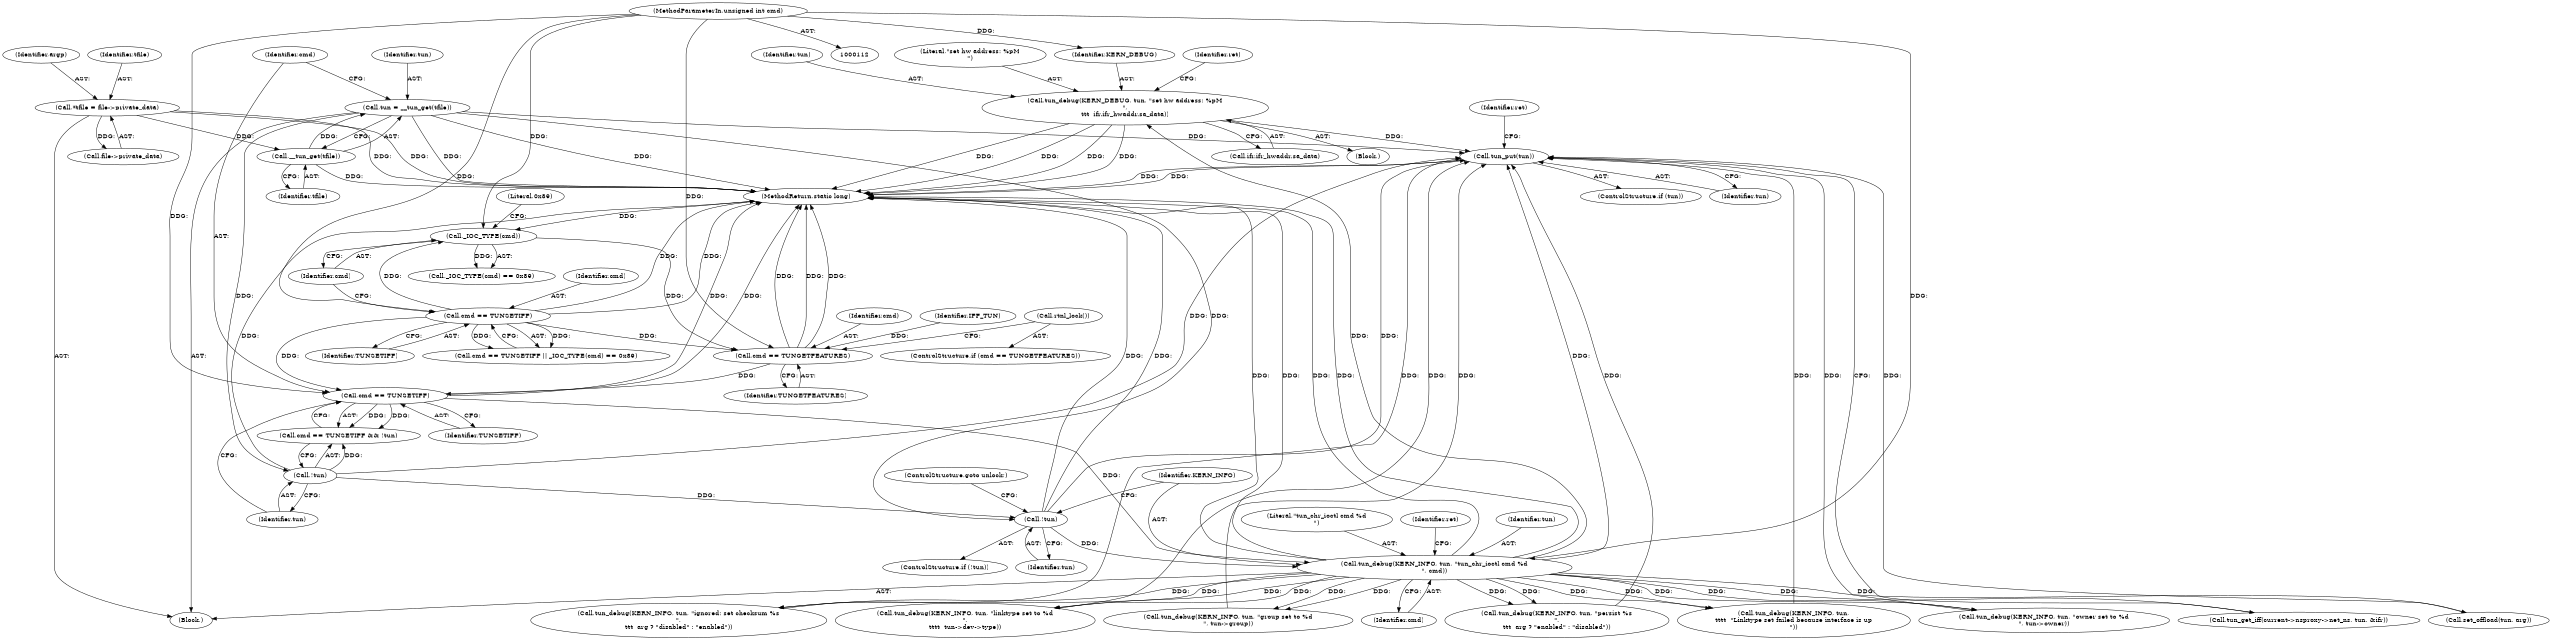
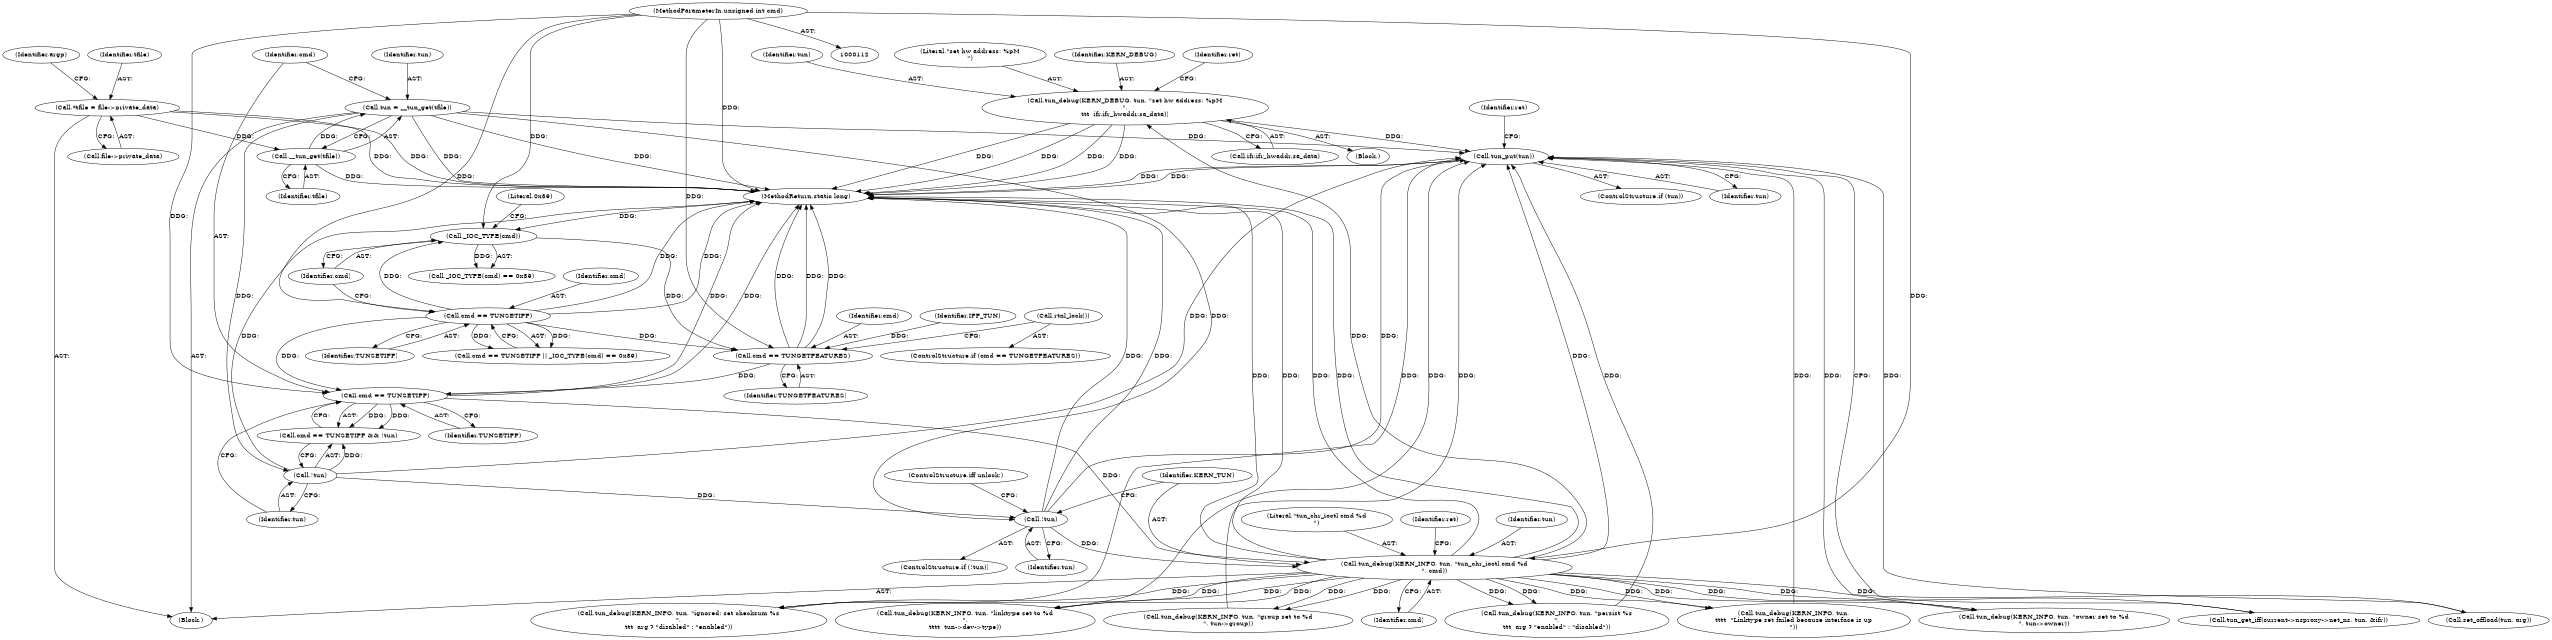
(933, 29) -> (722, 113)
(84, 79) -> (84, 79)
(107, 137) -> (107, 137)
(956, 476) -> (956, 476)
(1197, 476) -> (1197, 476)
